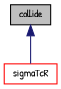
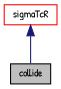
(31, 50) -> (31, 50)
